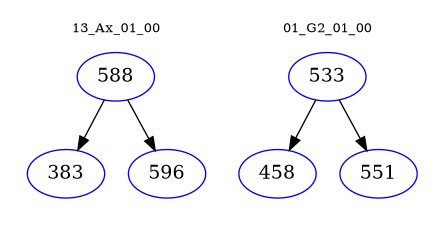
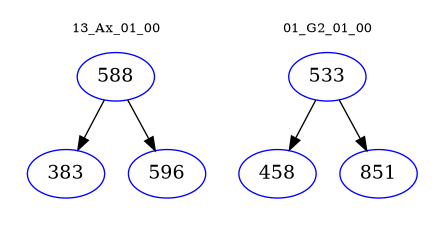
(379, 174) -> (379, 174)
